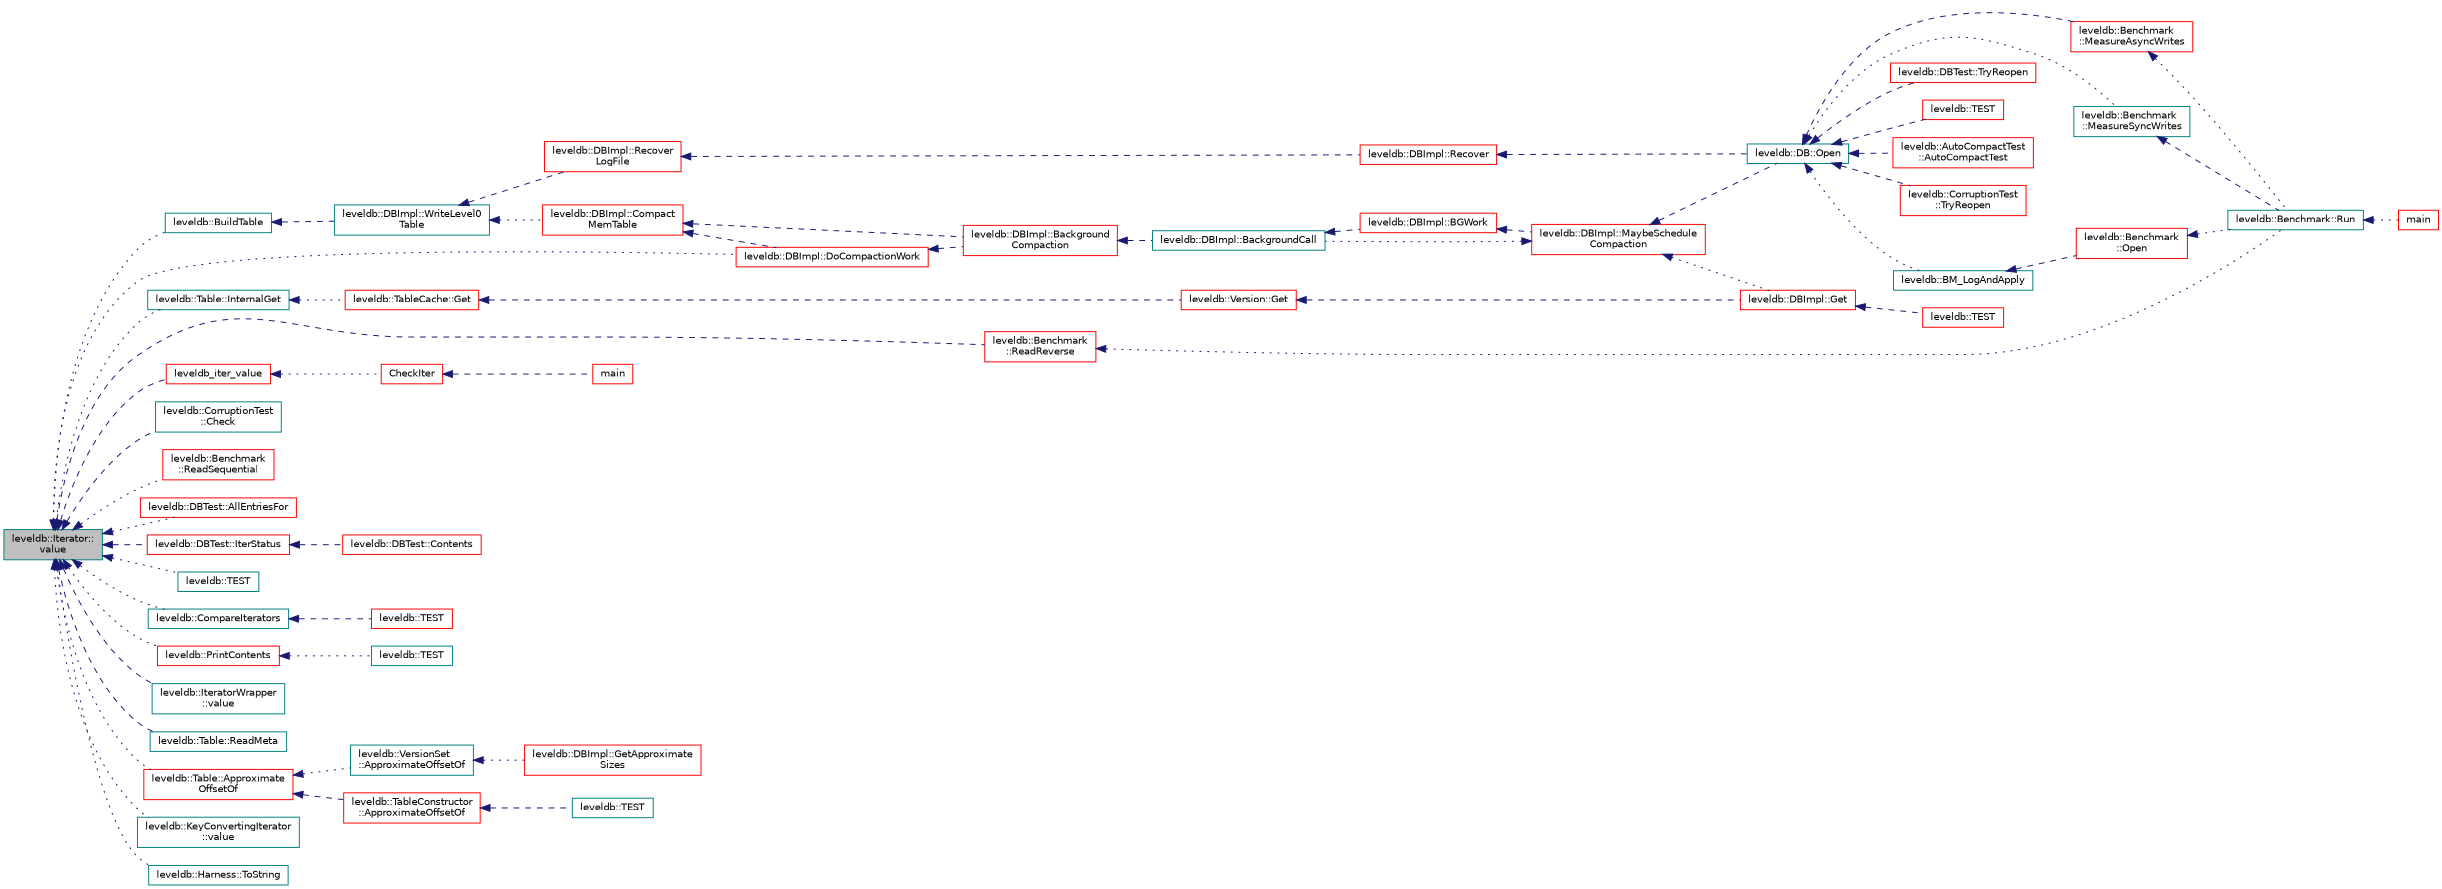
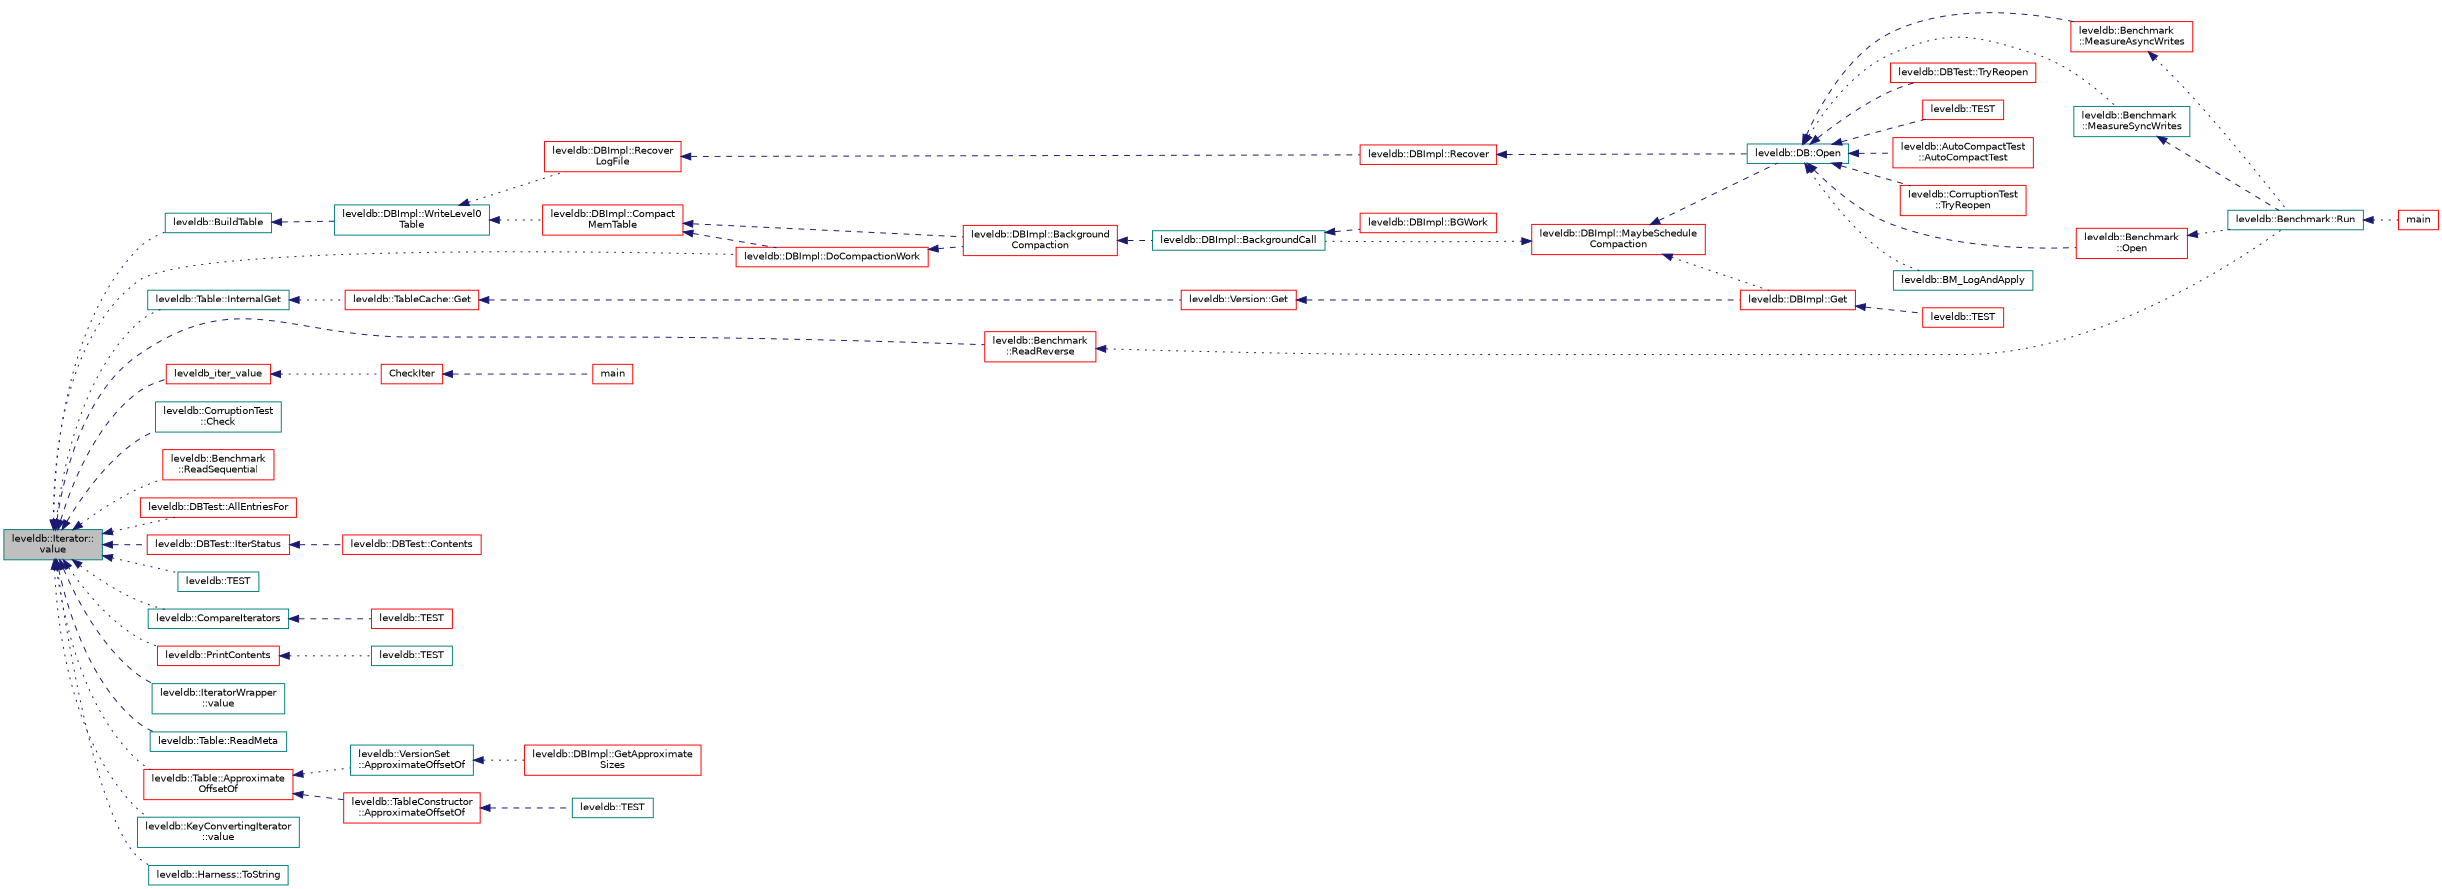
(517, 187) -> (517, 187)
(1519, 231) -> none
(2046, 262) -> (1936, 237)
